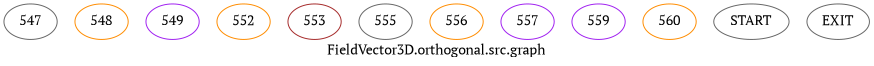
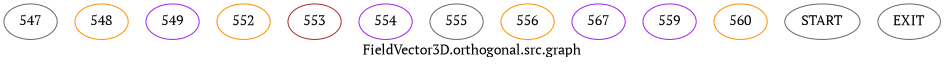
none -> (386, 22)
(528, 22) -> (599, 22)
